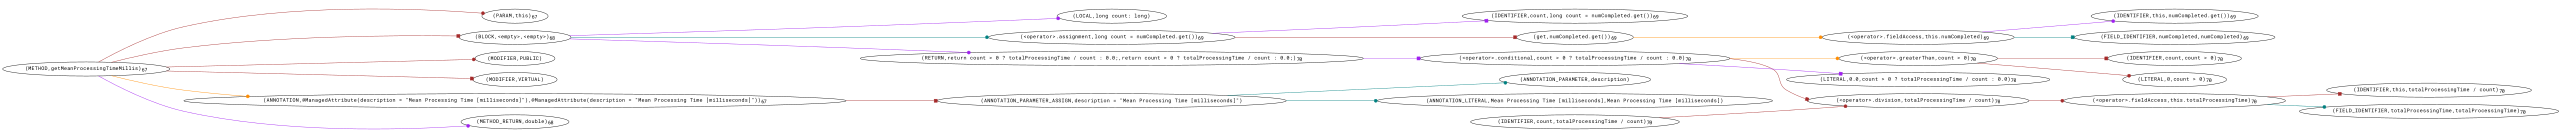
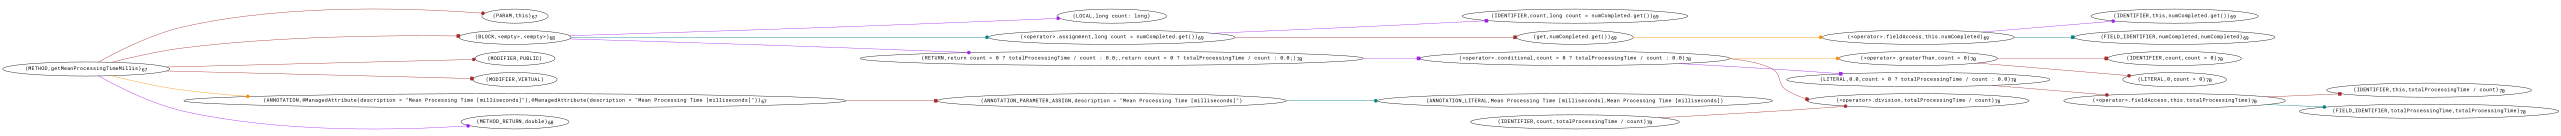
(1575, 80) -> none
(2045, 101) -> (2049, 90)
